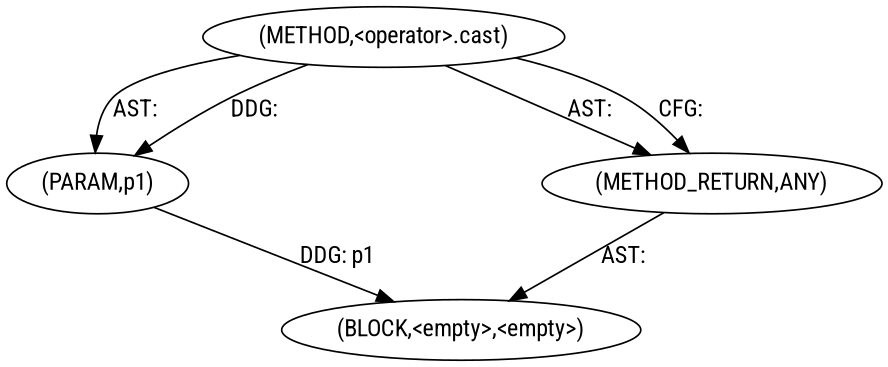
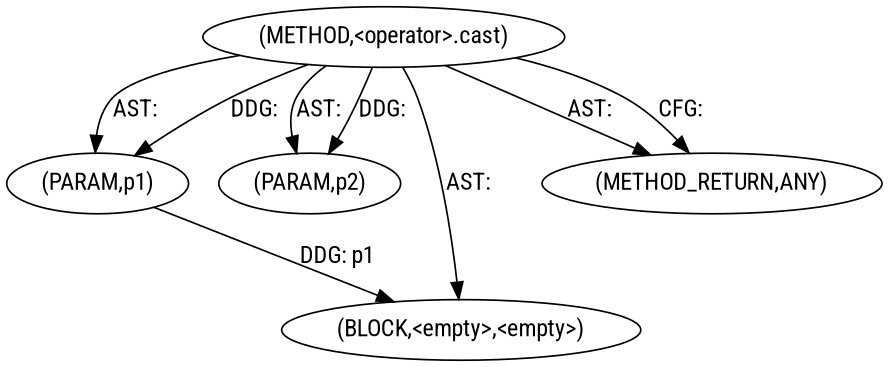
none -> (310, 183)
(594, 253) -> (439, 172)
